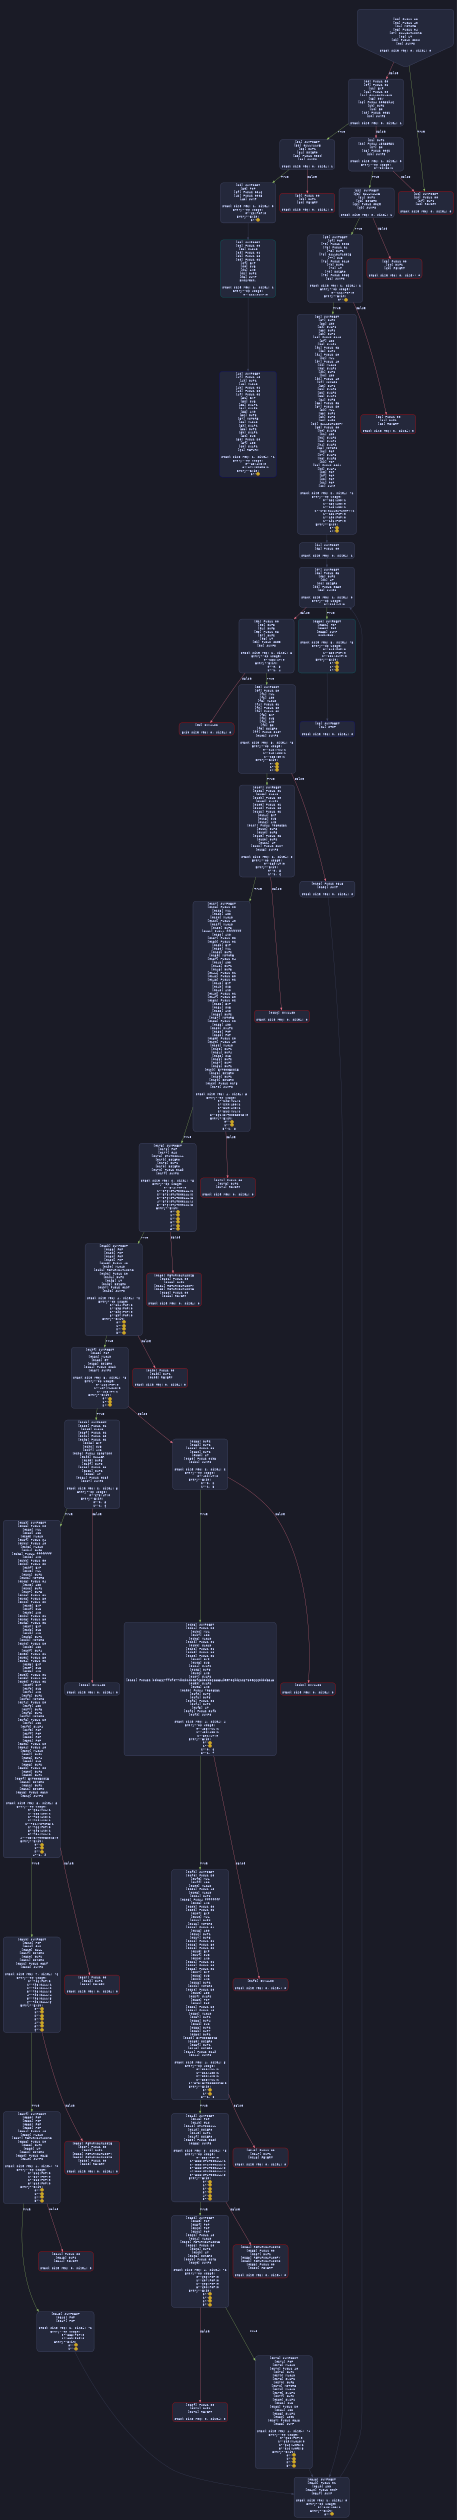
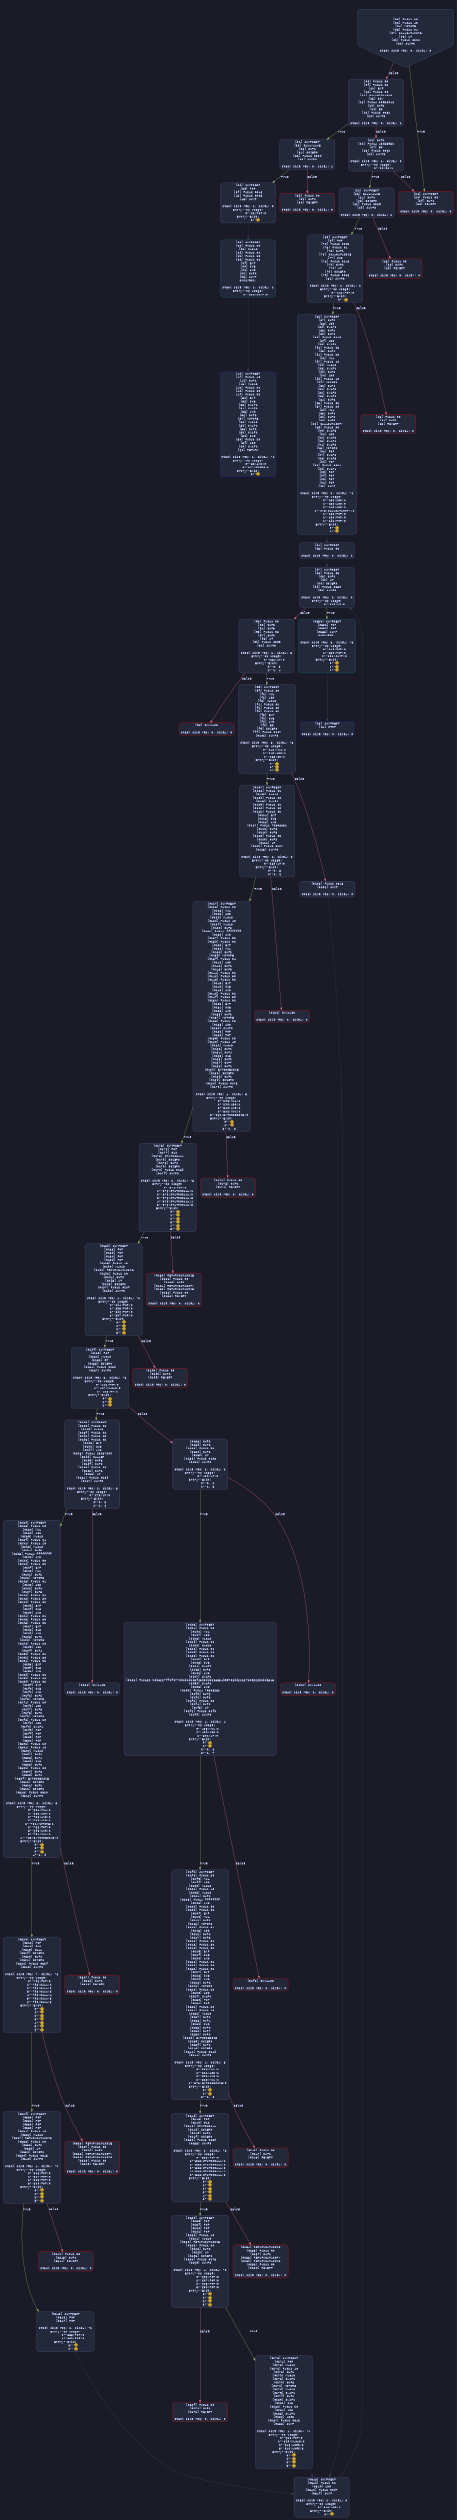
(207, 729) -> (207, 729)
